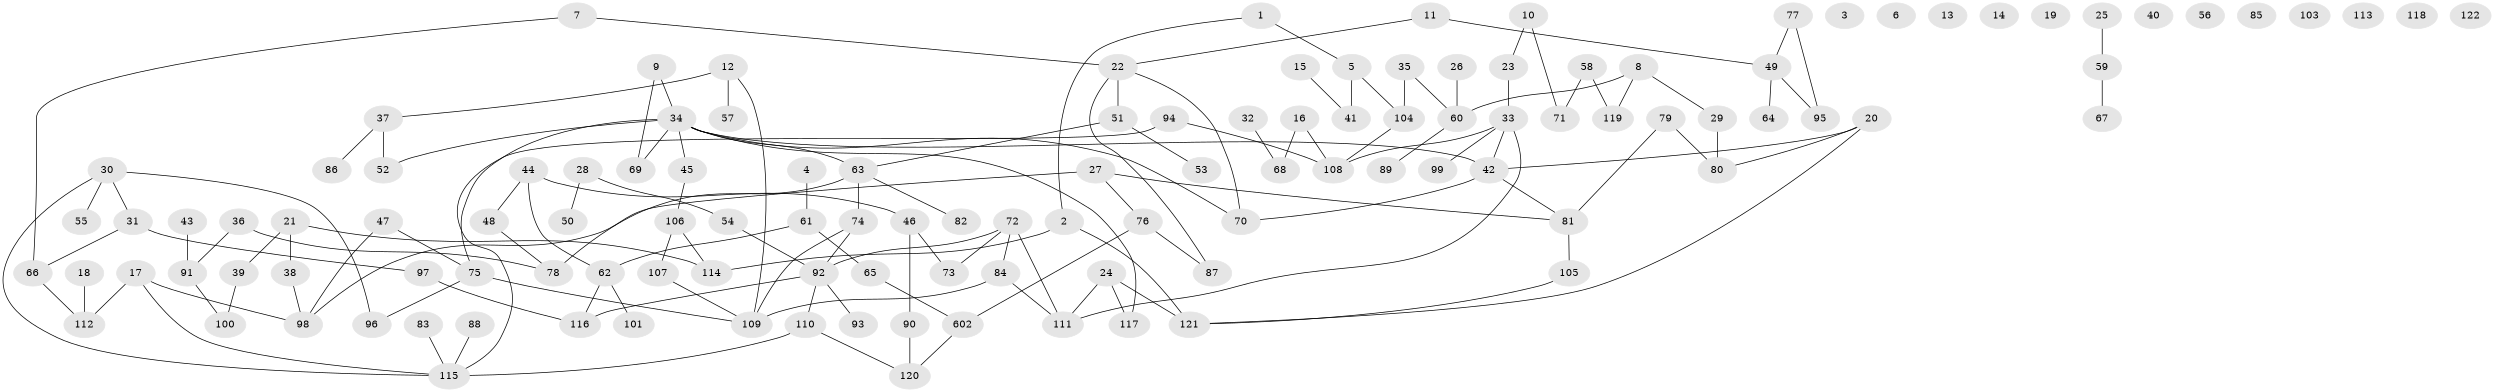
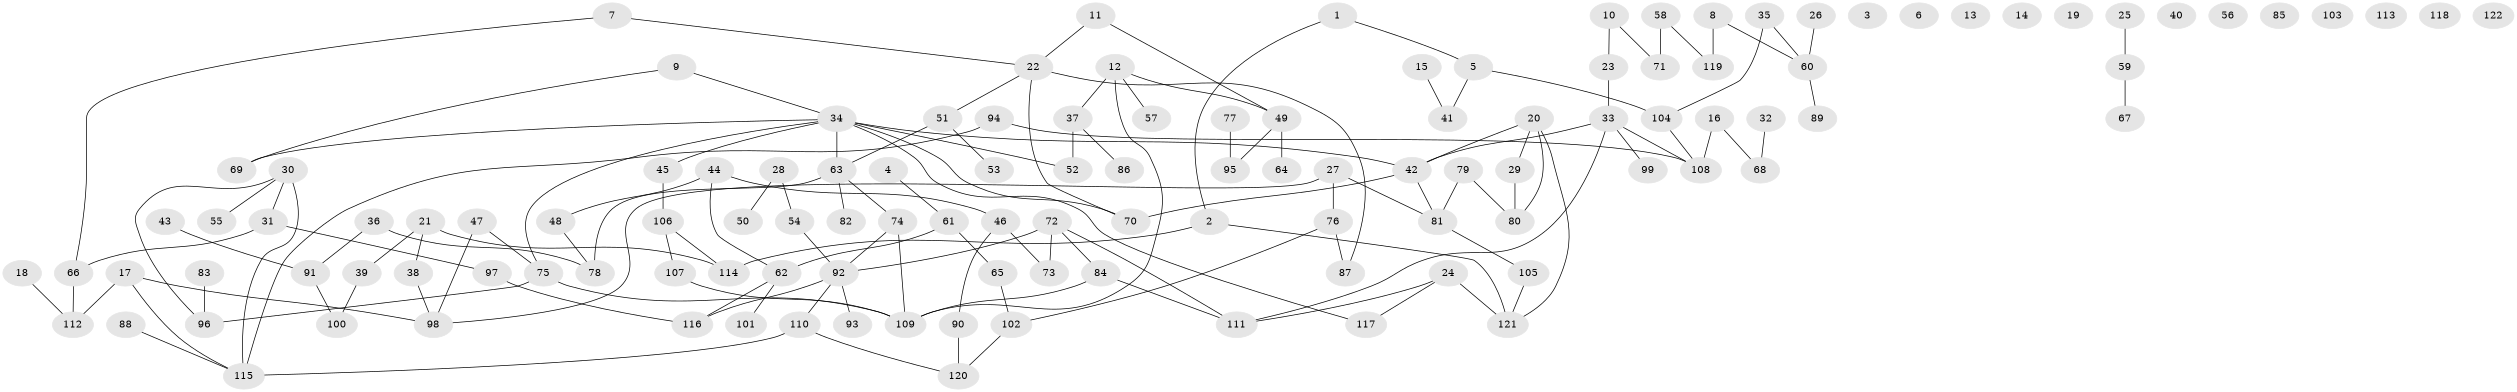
(1782, 42) -> (1199, 92)
(1678, 93) -> (1524, 147)
(963, 325) -> (1011, 325)
(436, 350) -> (205, 299)
